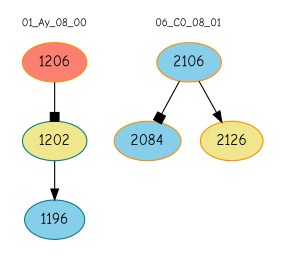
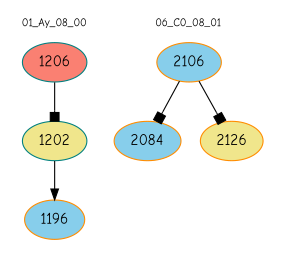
(55, 62) -> (55, 62)
(208, 97) -> (208, 97)
(55, 220) -> (55, 220)
